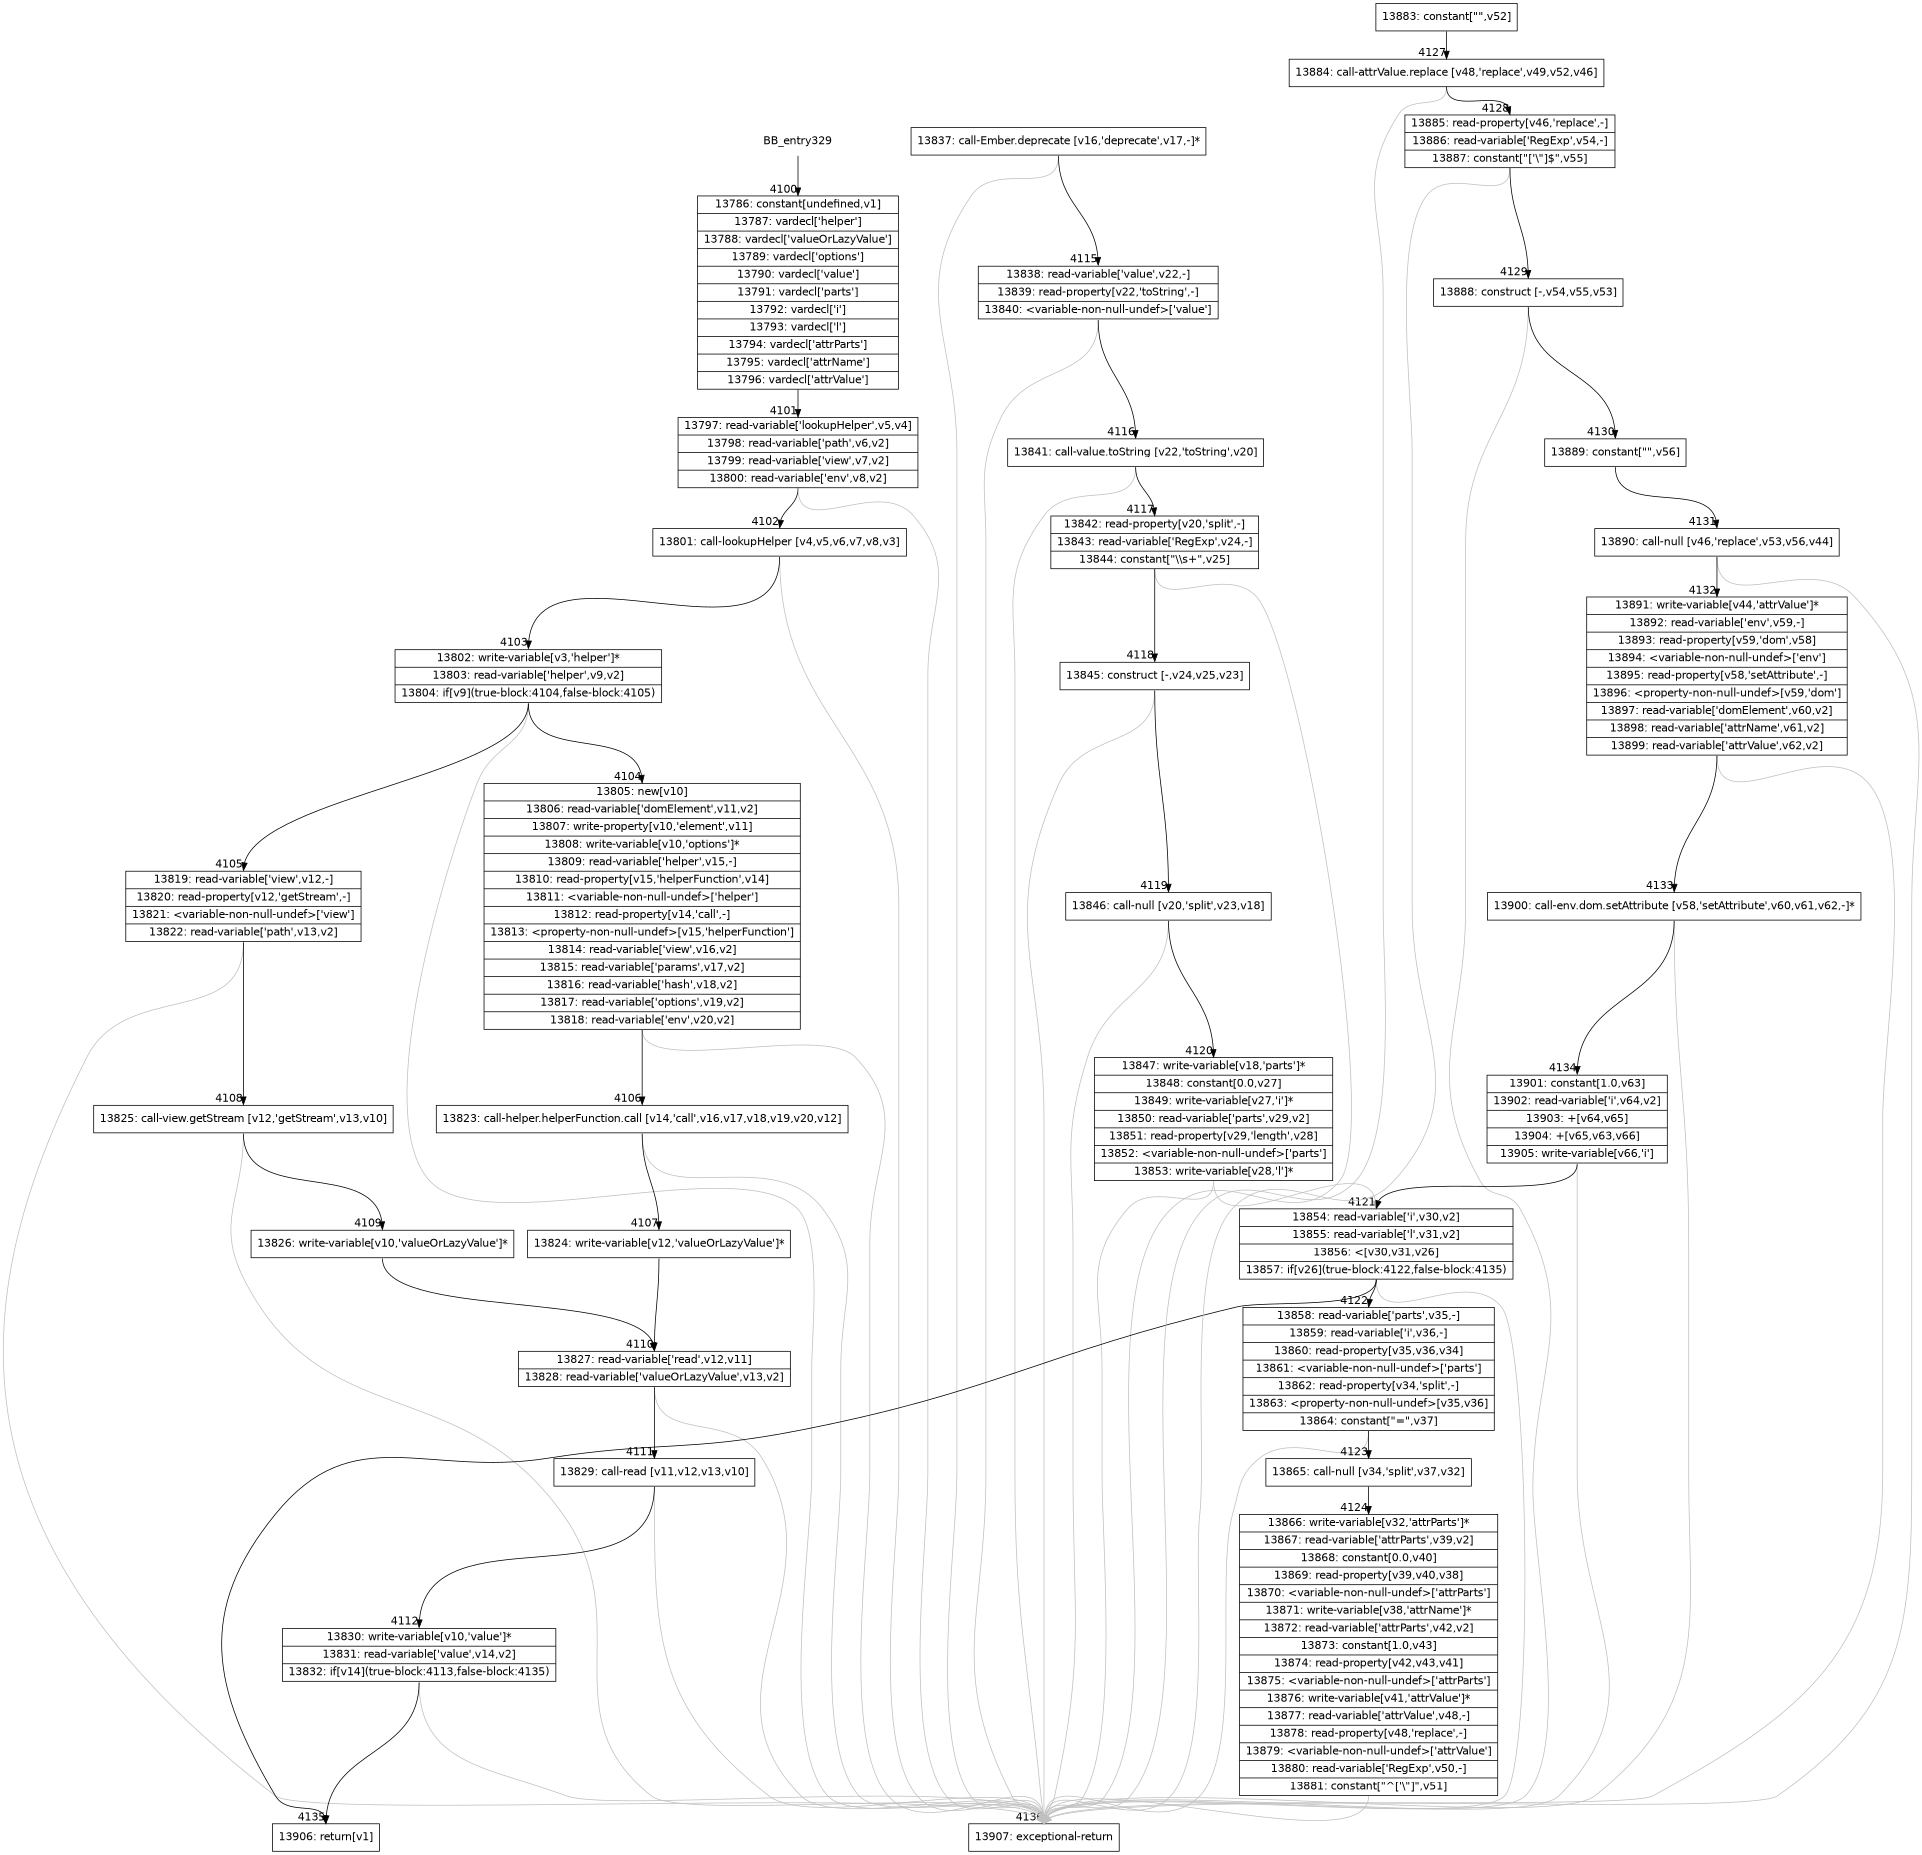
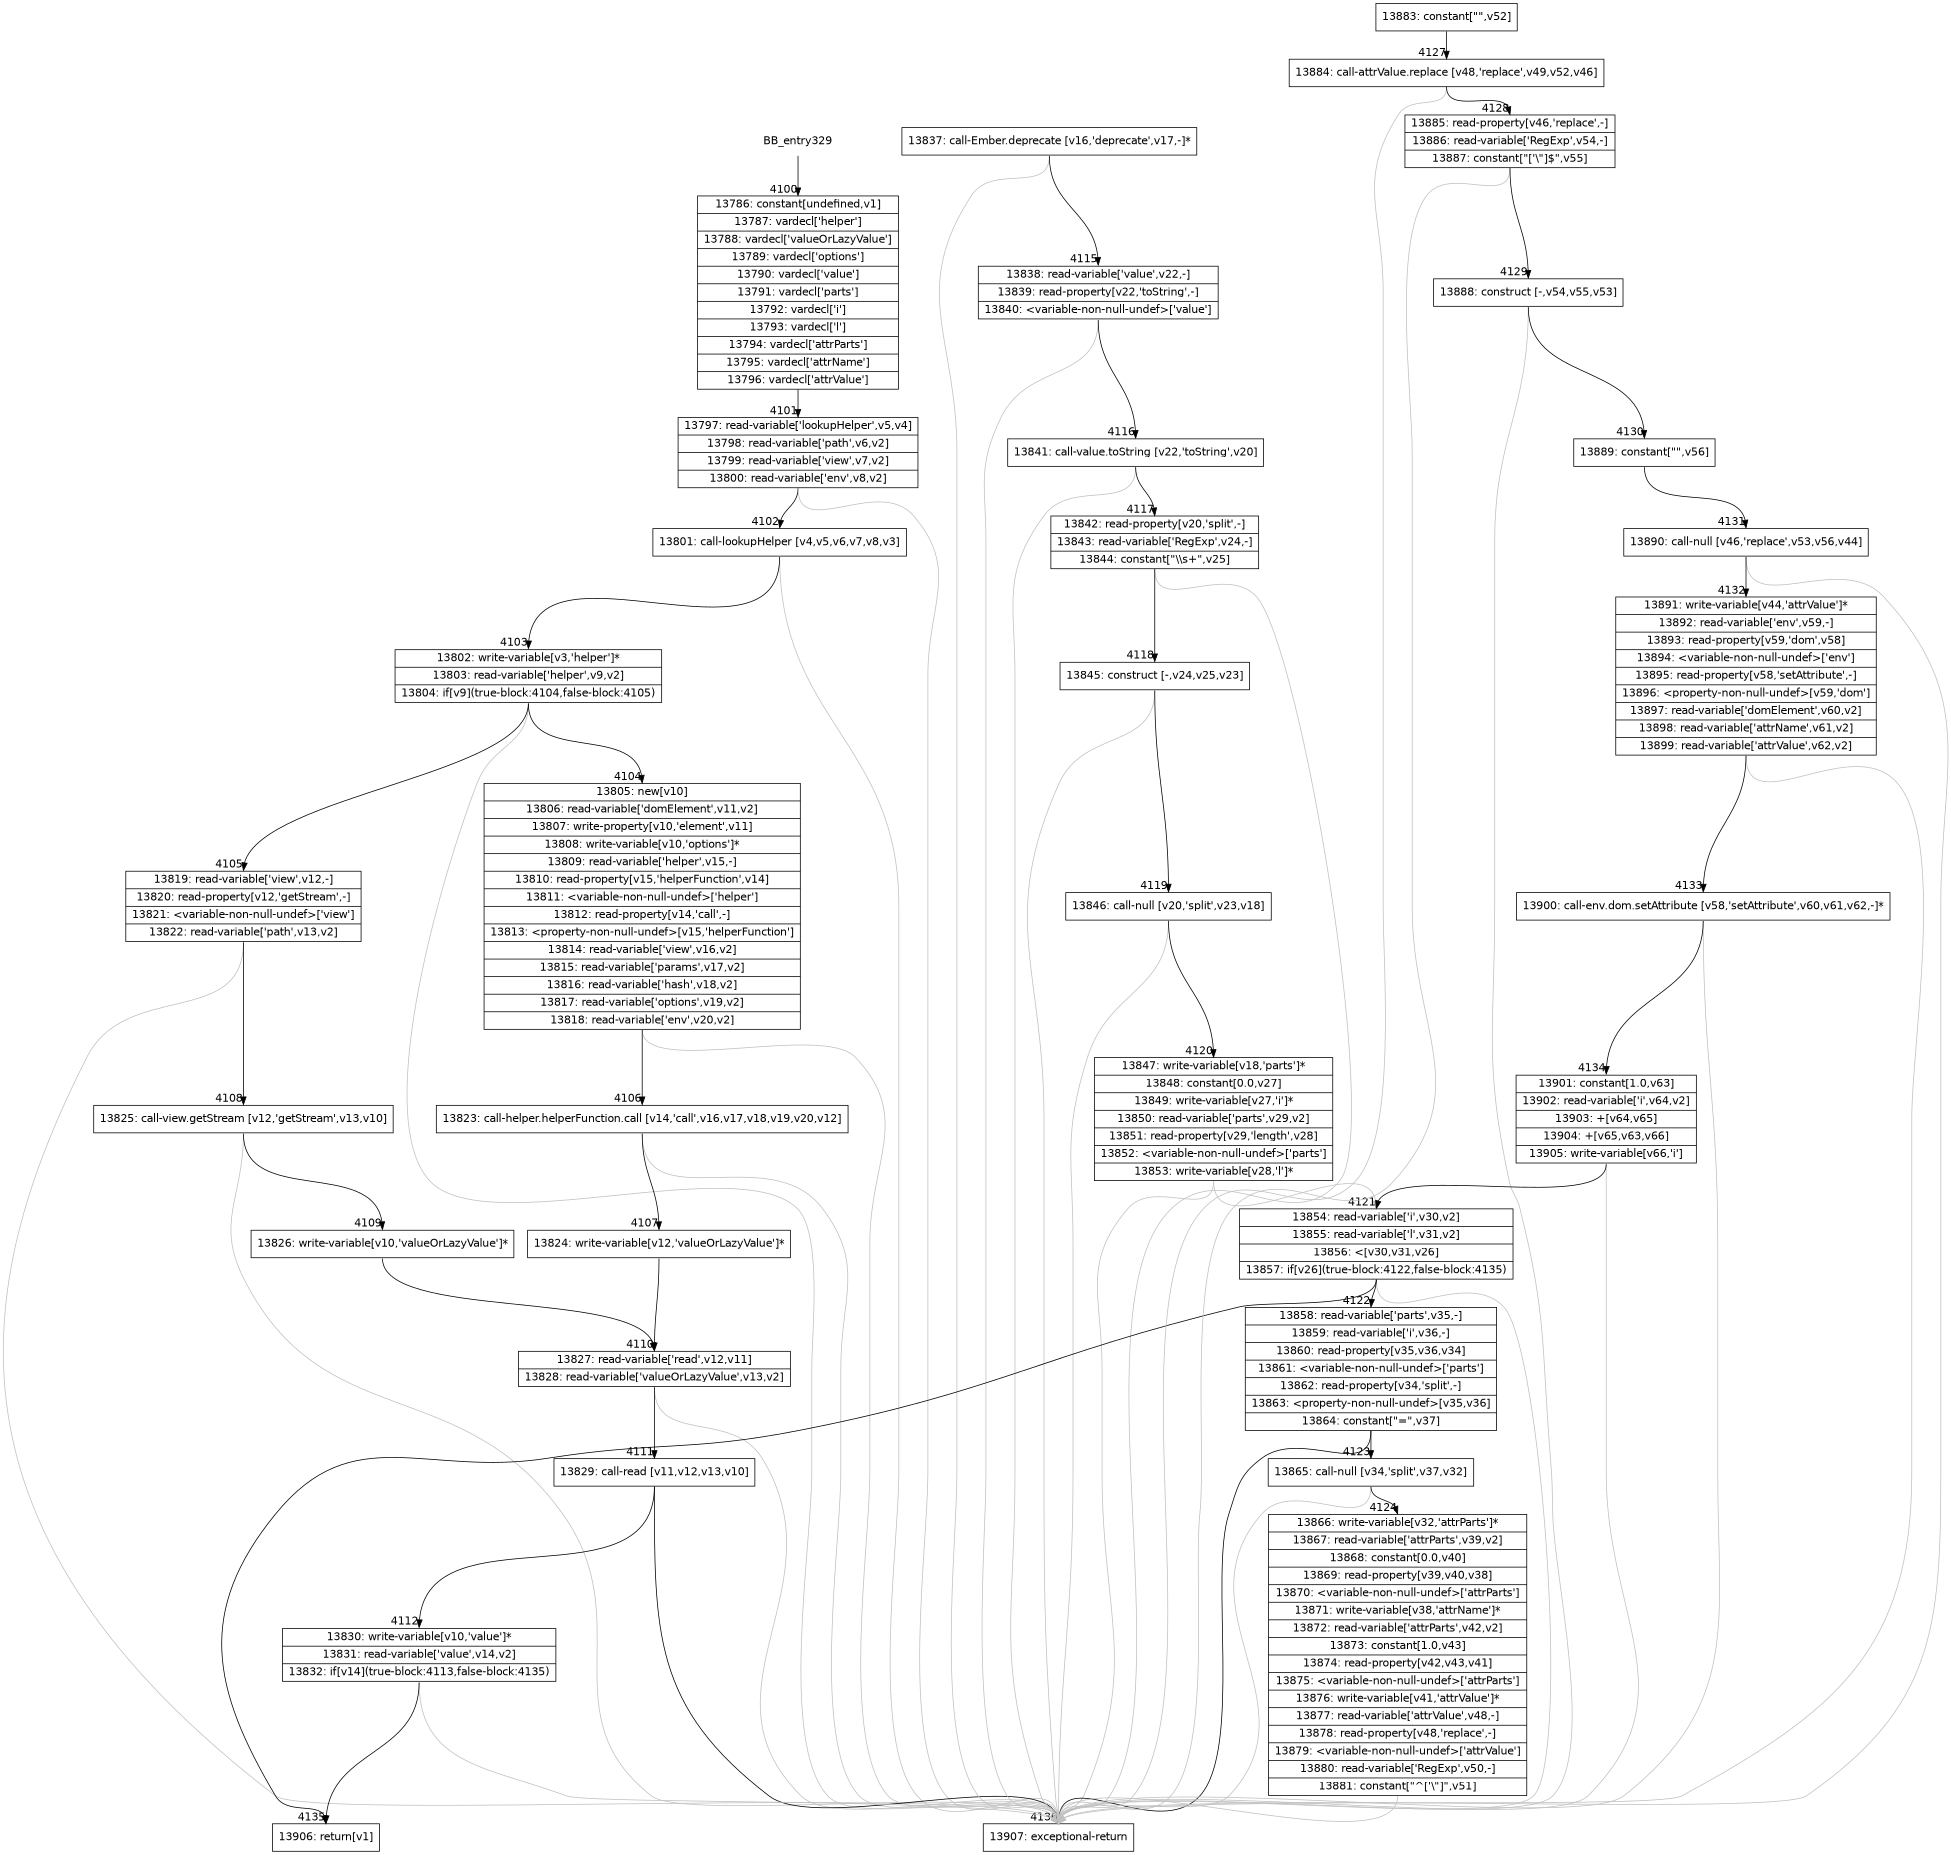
(1226, 1648) -> (1223, 1638)
none -> (1252, 1678)
(744, 1774) -> (750, 1779)
